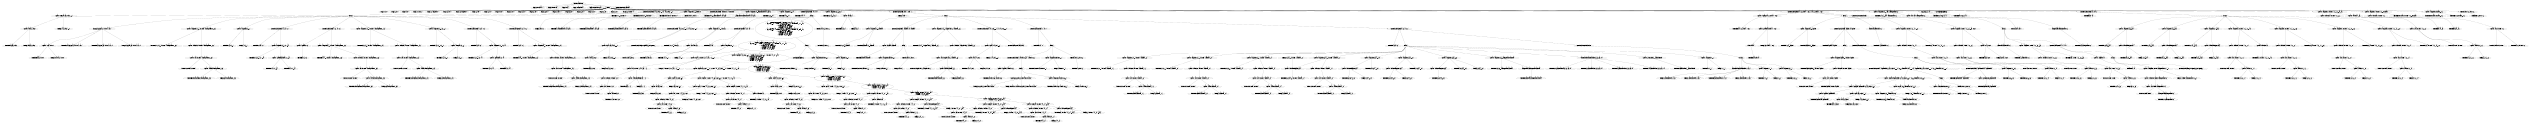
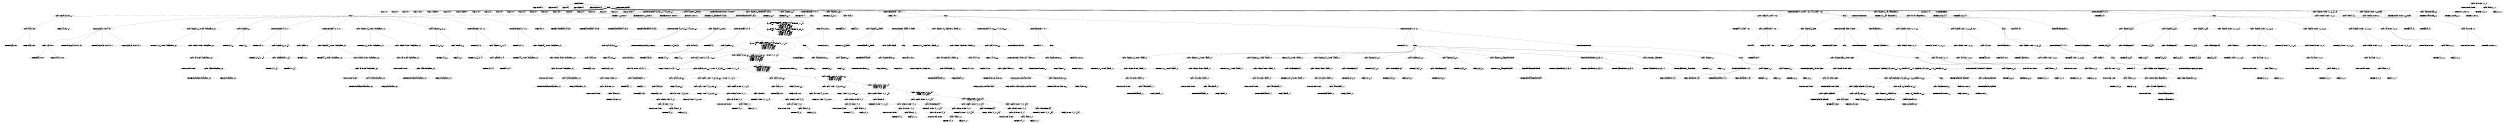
(2239, 46) -> none
(955, 109) -> none
